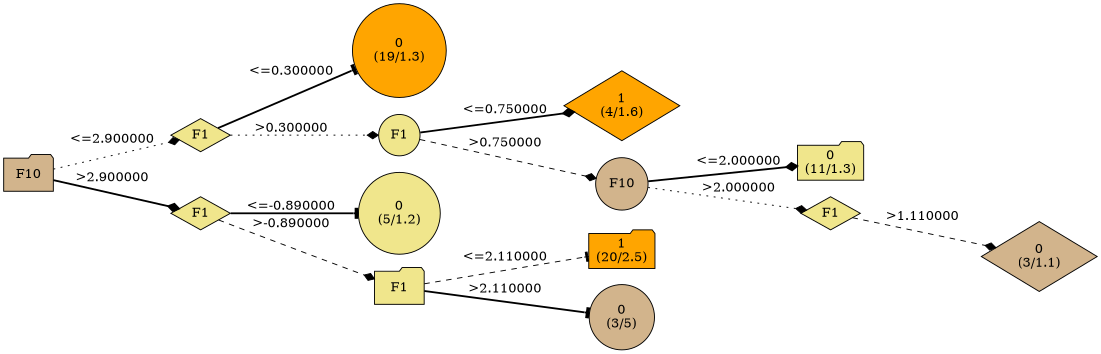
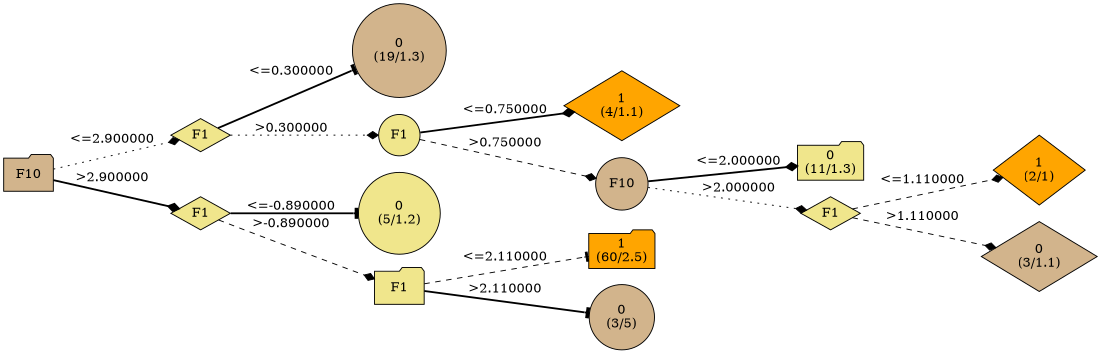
(399, 51) -> (399, 51)
(622, 106) -> (622, 106)
none -> (1039, 170)
(622, 251) -> (622, 251)
